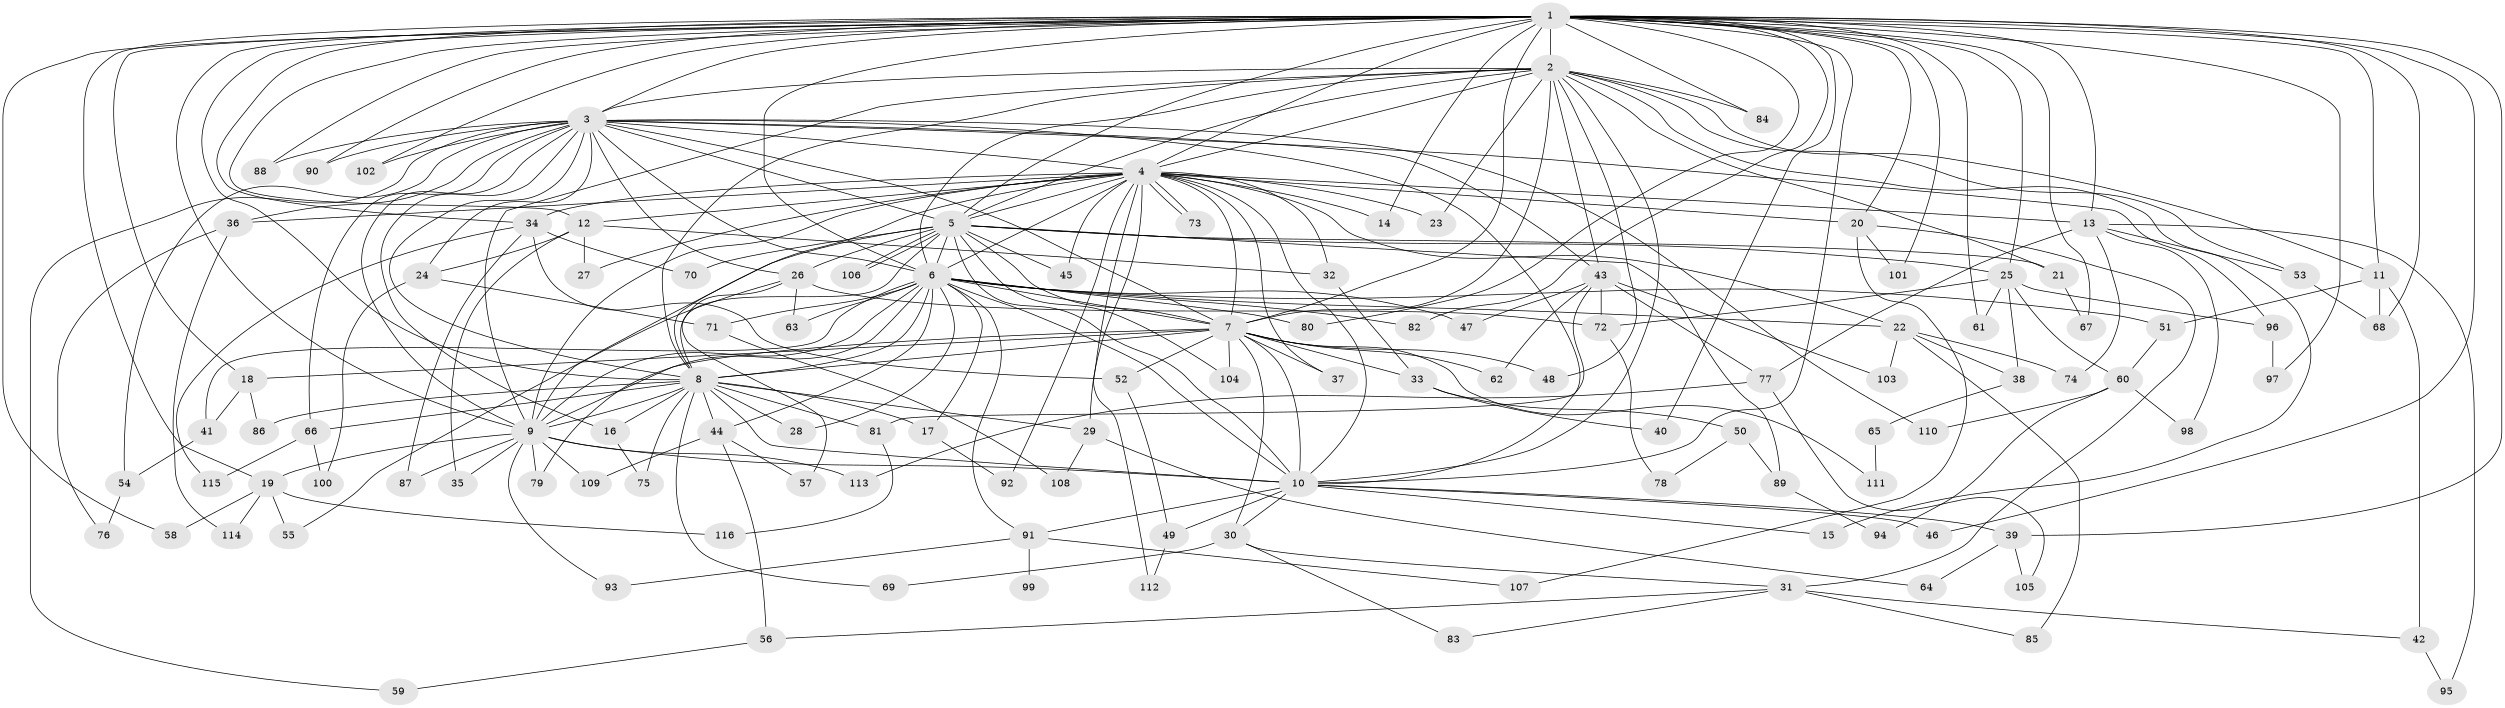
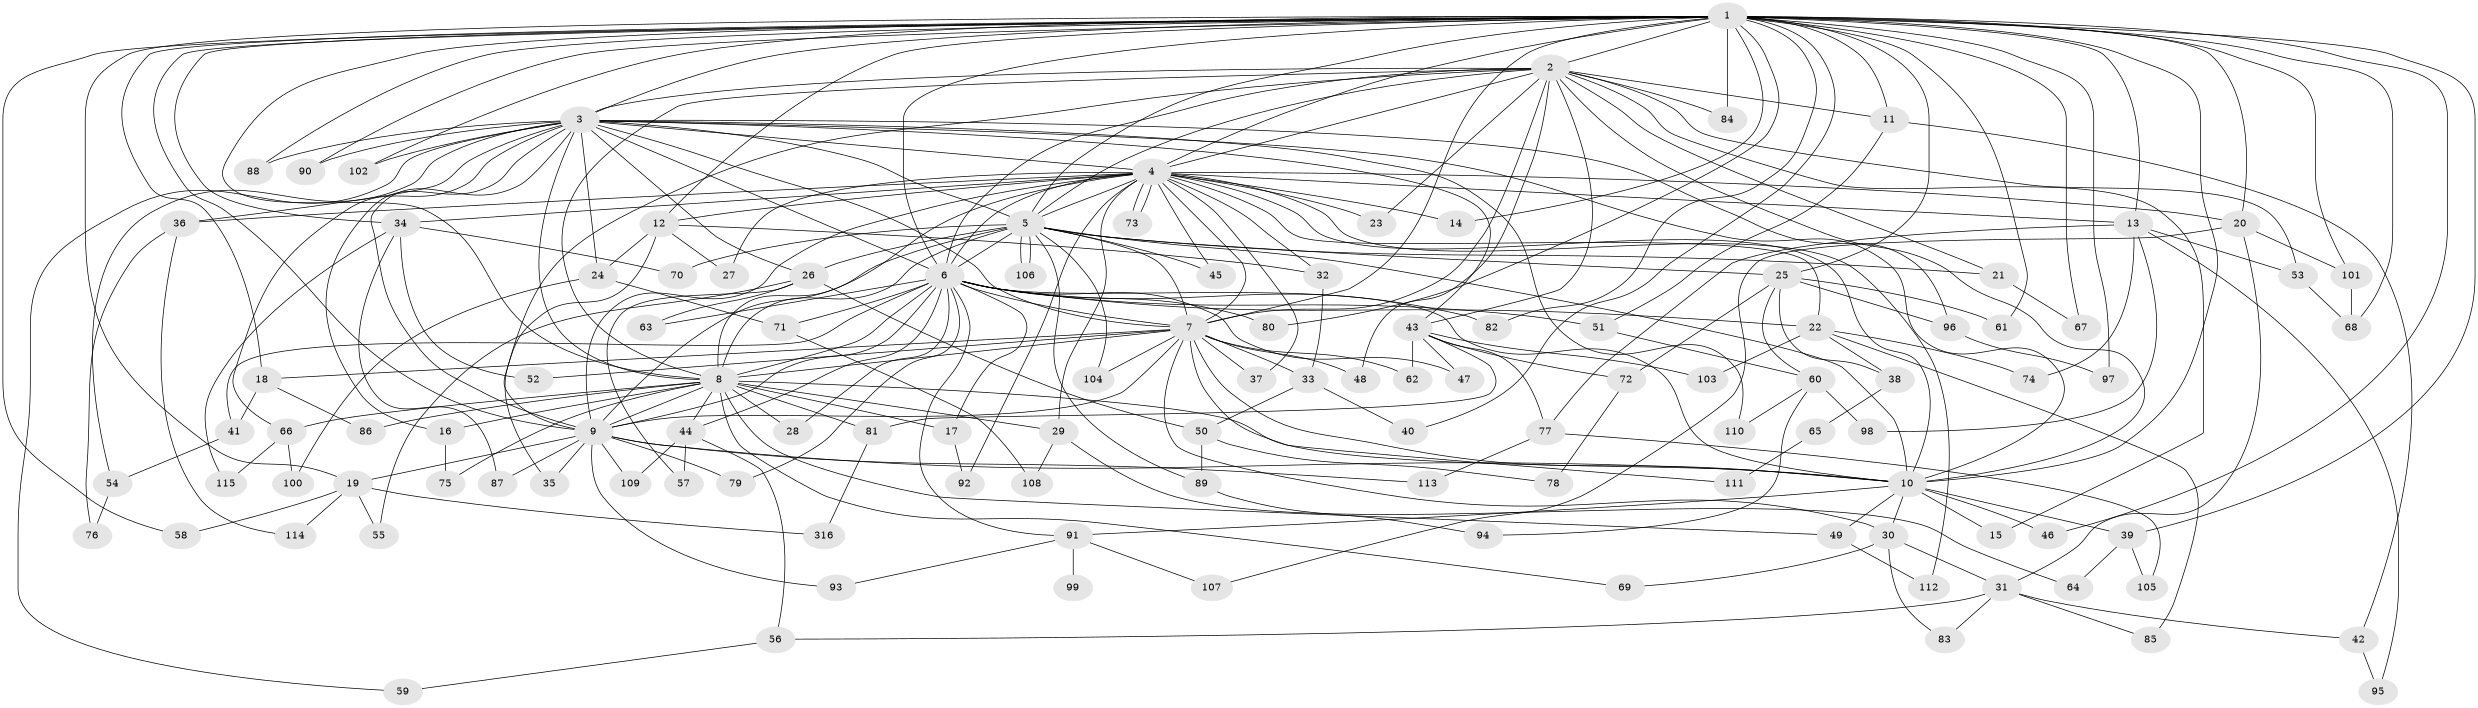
(2380, 302) -> (2352, 302)
(1177, 311) -> (1000, 367)
(1150, 450) -> (1226, 510)
(725, 536) -> (824, 536)
